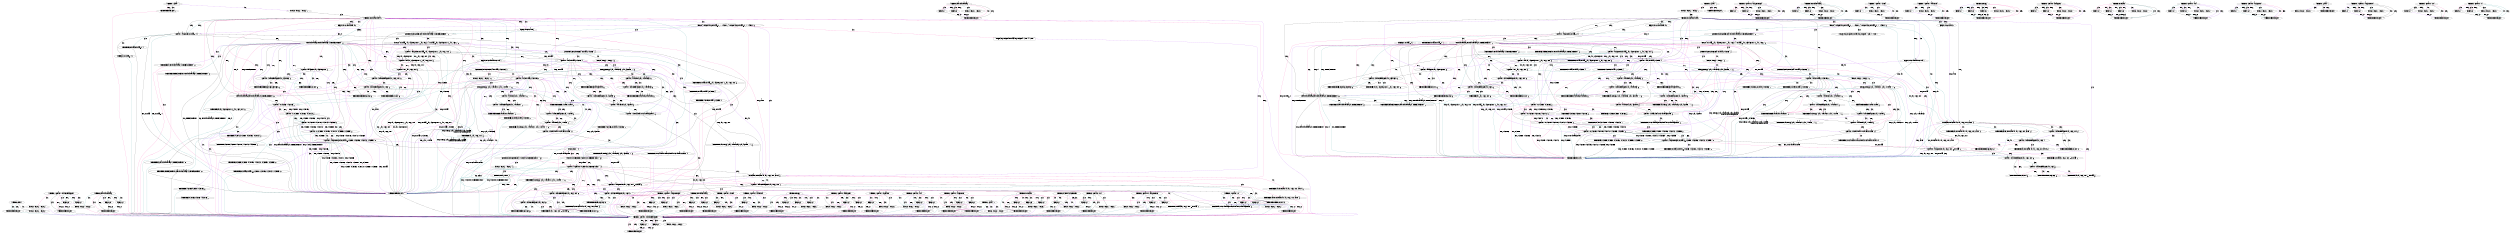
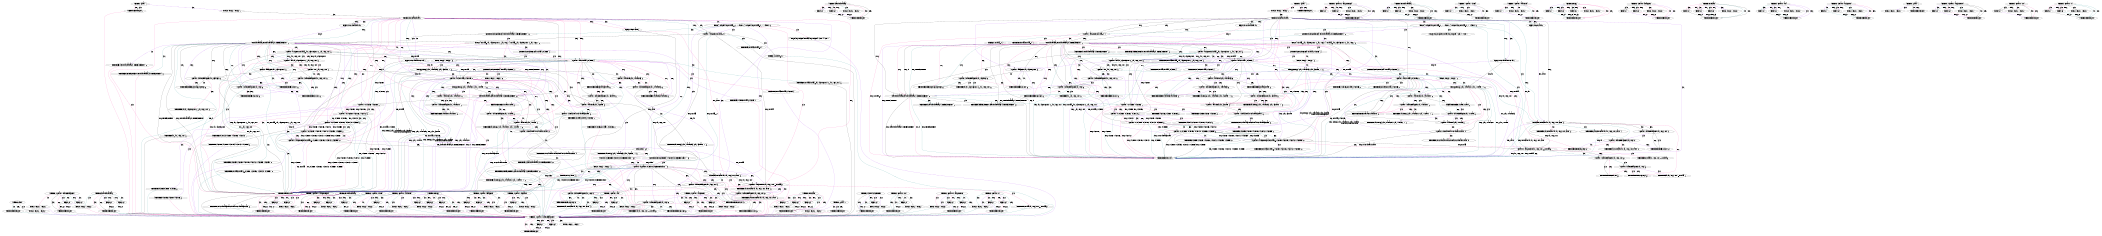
(571, 155) -> none
